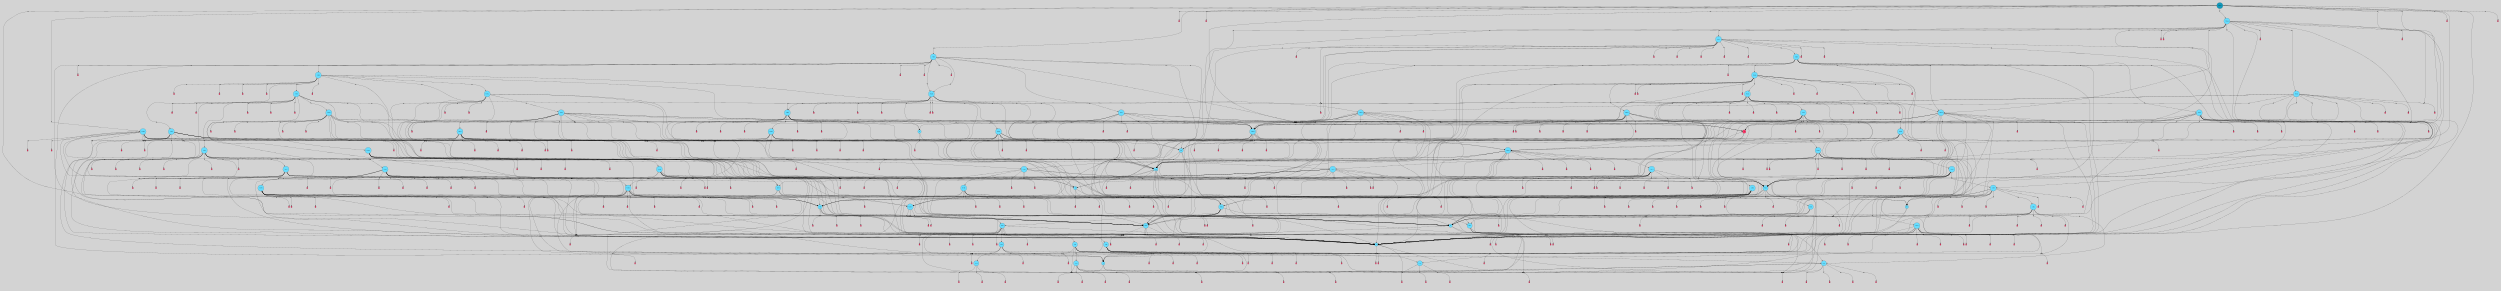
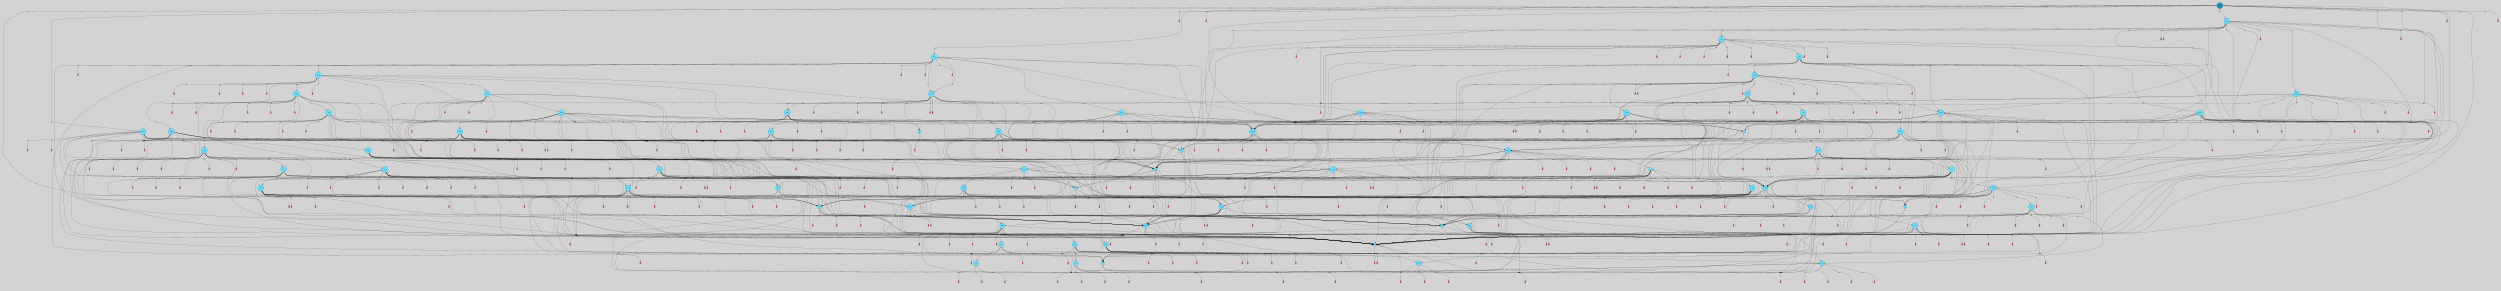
(1744, 132) -> (1744, 132)
(1652, 169) -> (1651, 169)
